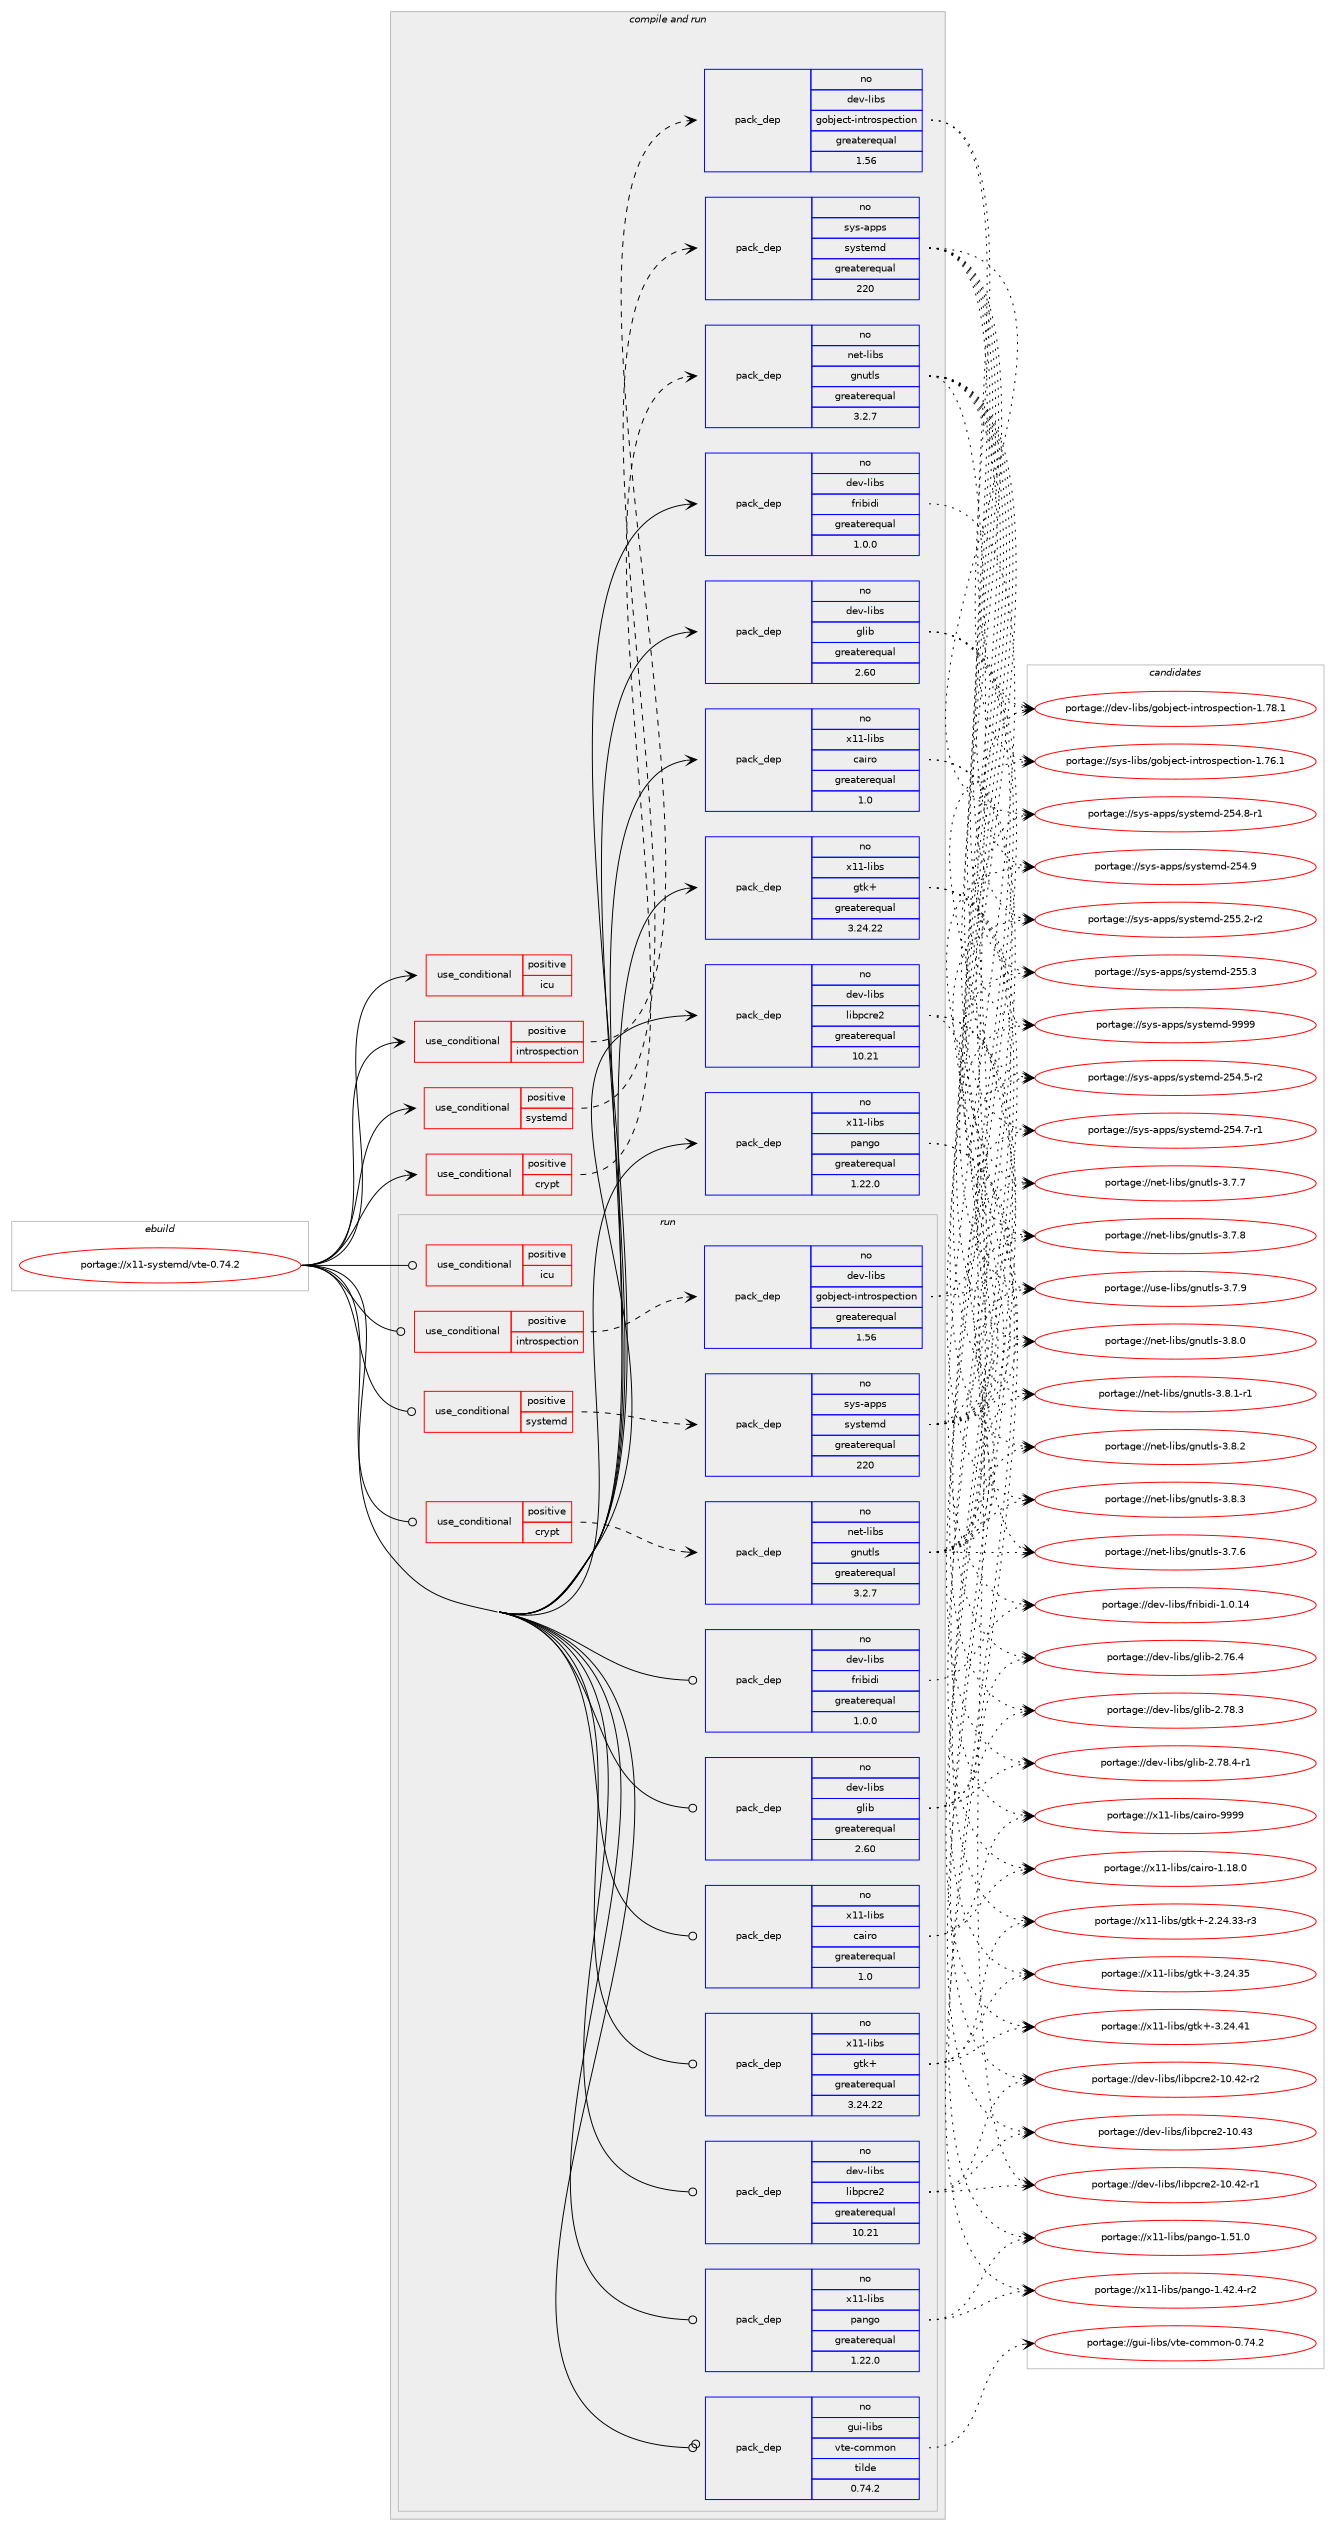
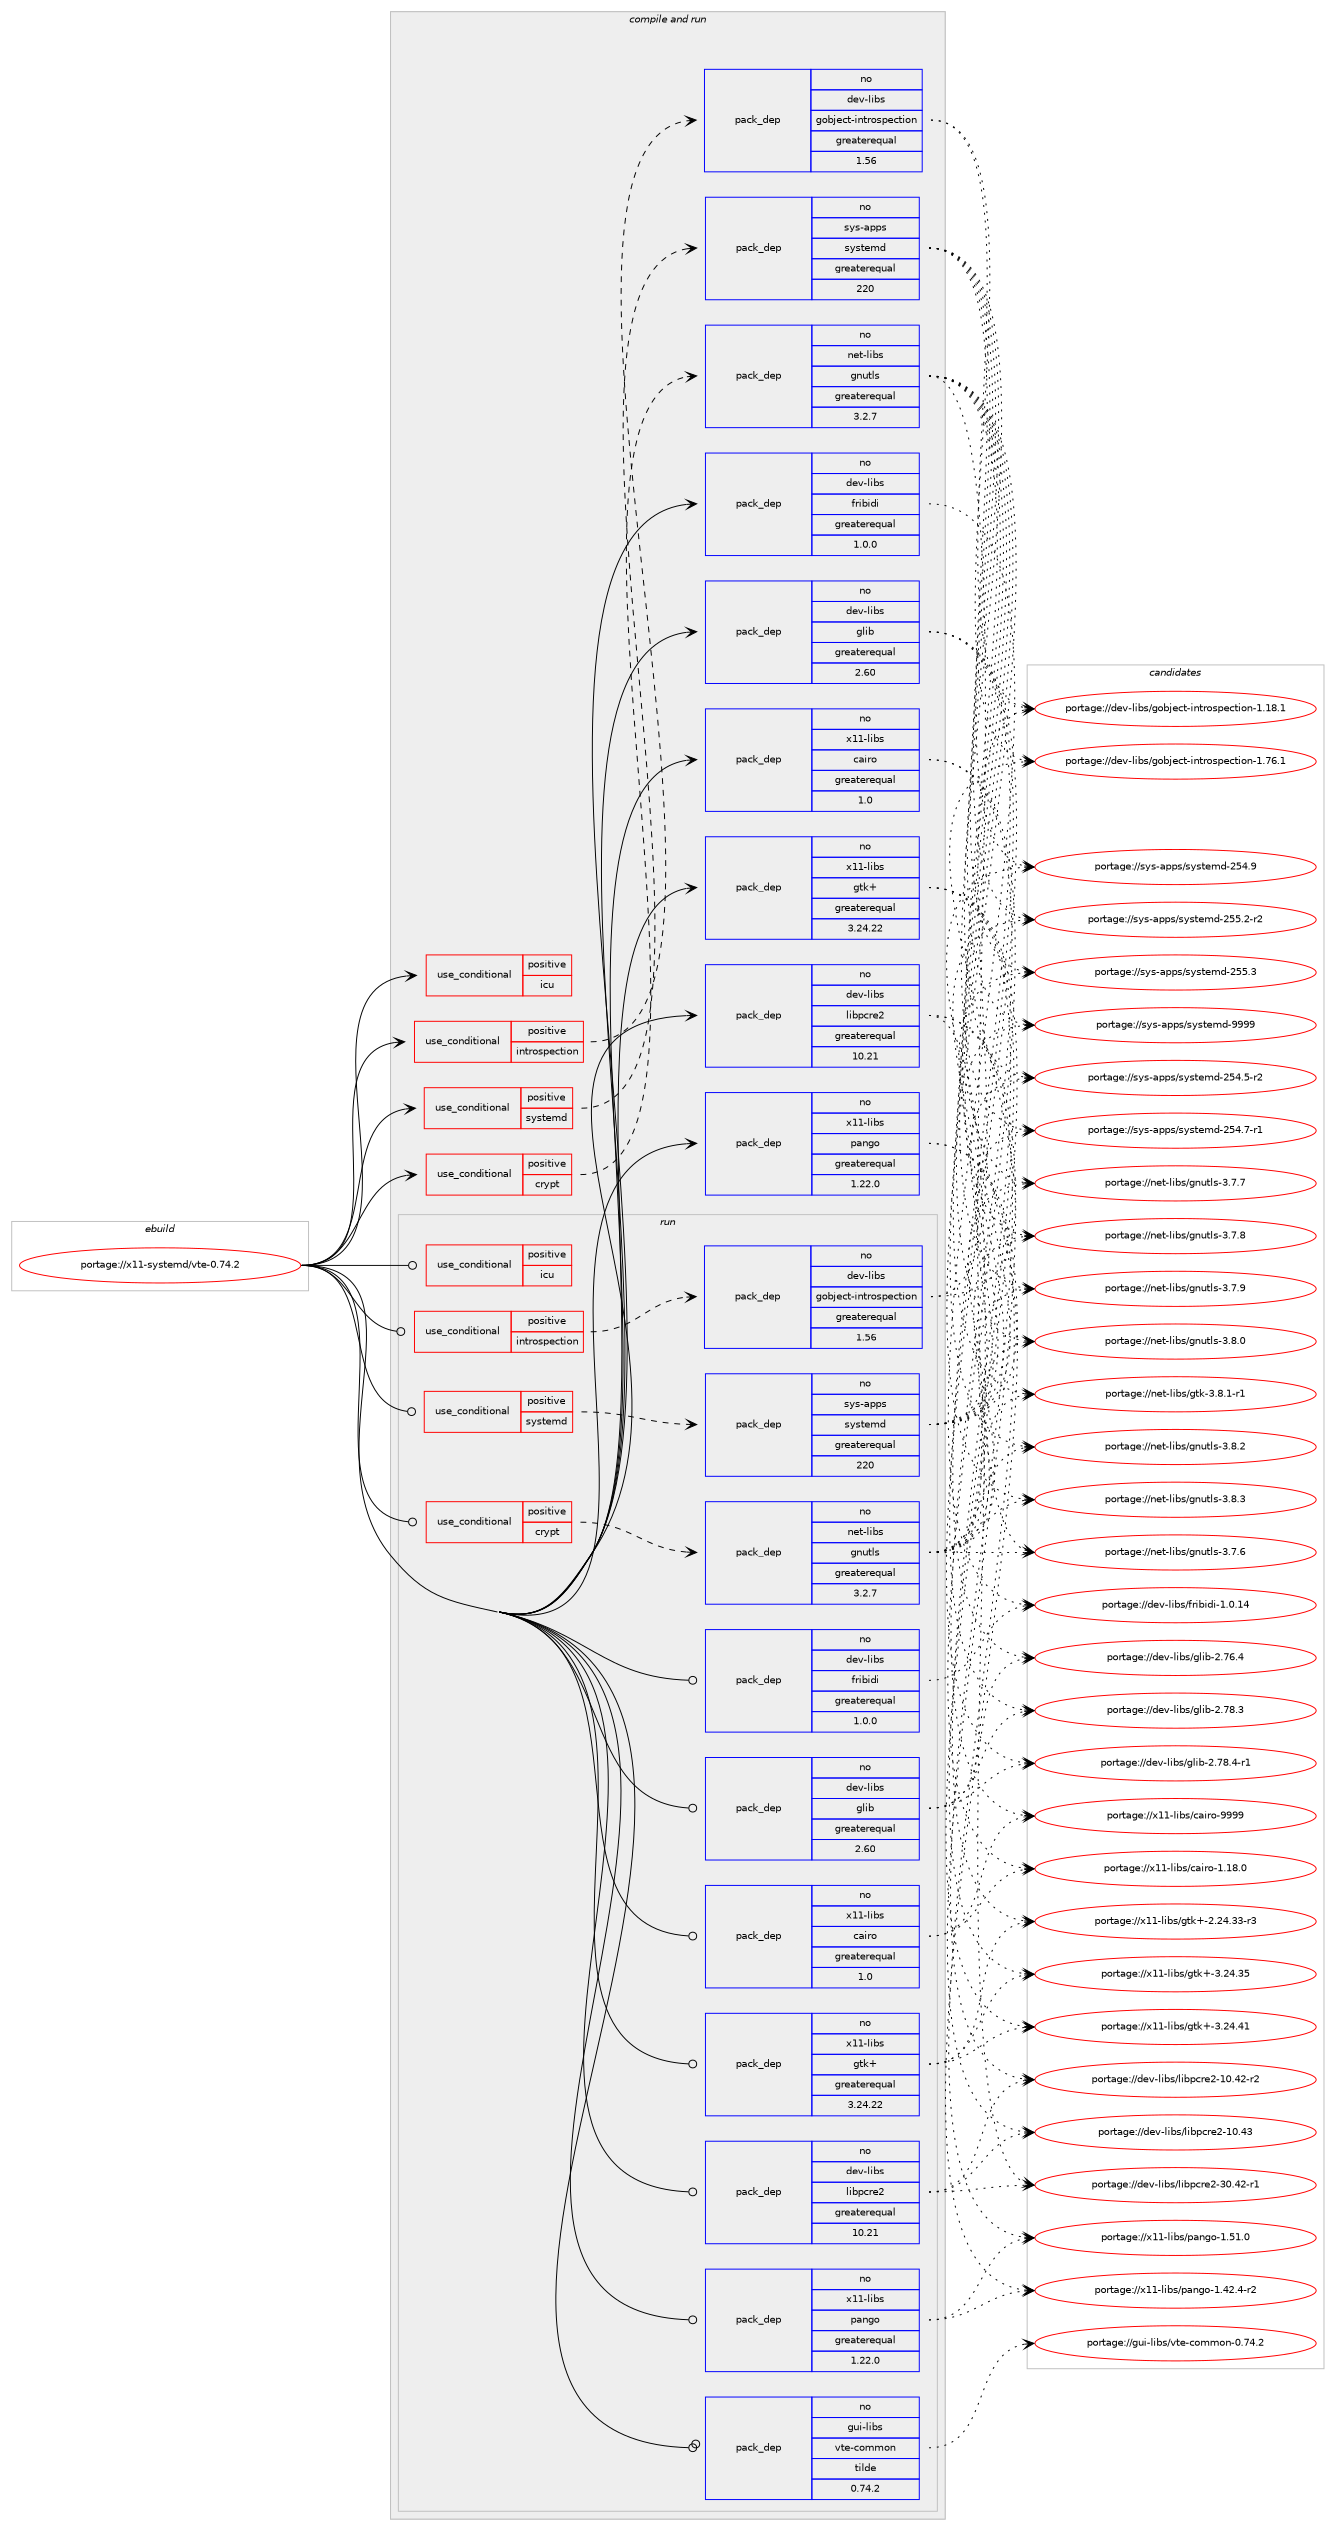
(1176, 709) -> (1176, 709)
(1176, 762) -> (1176, 762)
(1176, 814) -> none
(1176, 1289) -> (1176, 1289)
(1176, 1394) -> (1176, 1394)
(1176, 2185) -> (1176, 2185)
